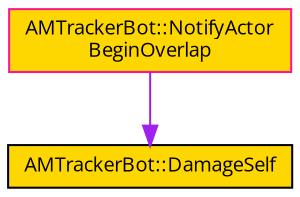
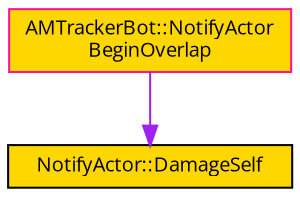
(150, 166) -> (150, 166)
